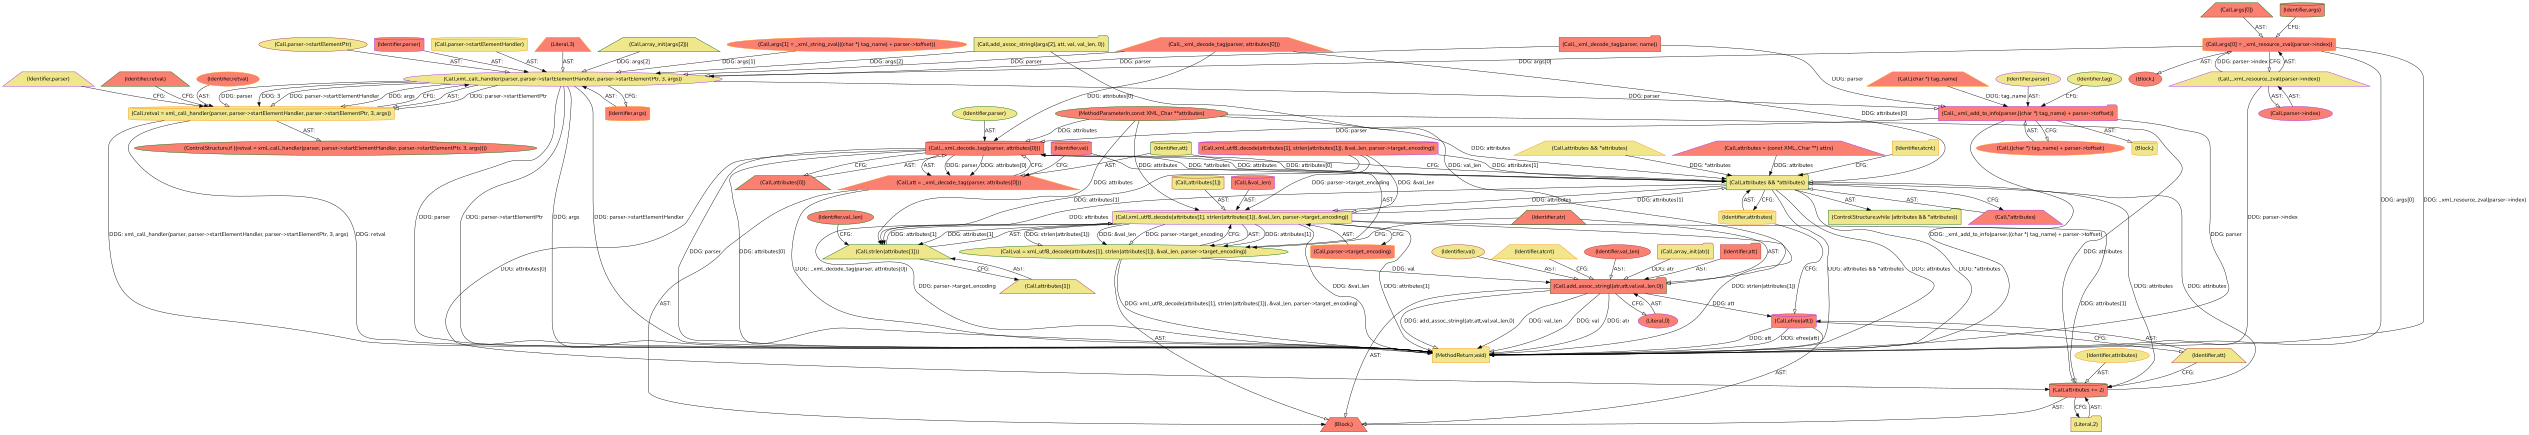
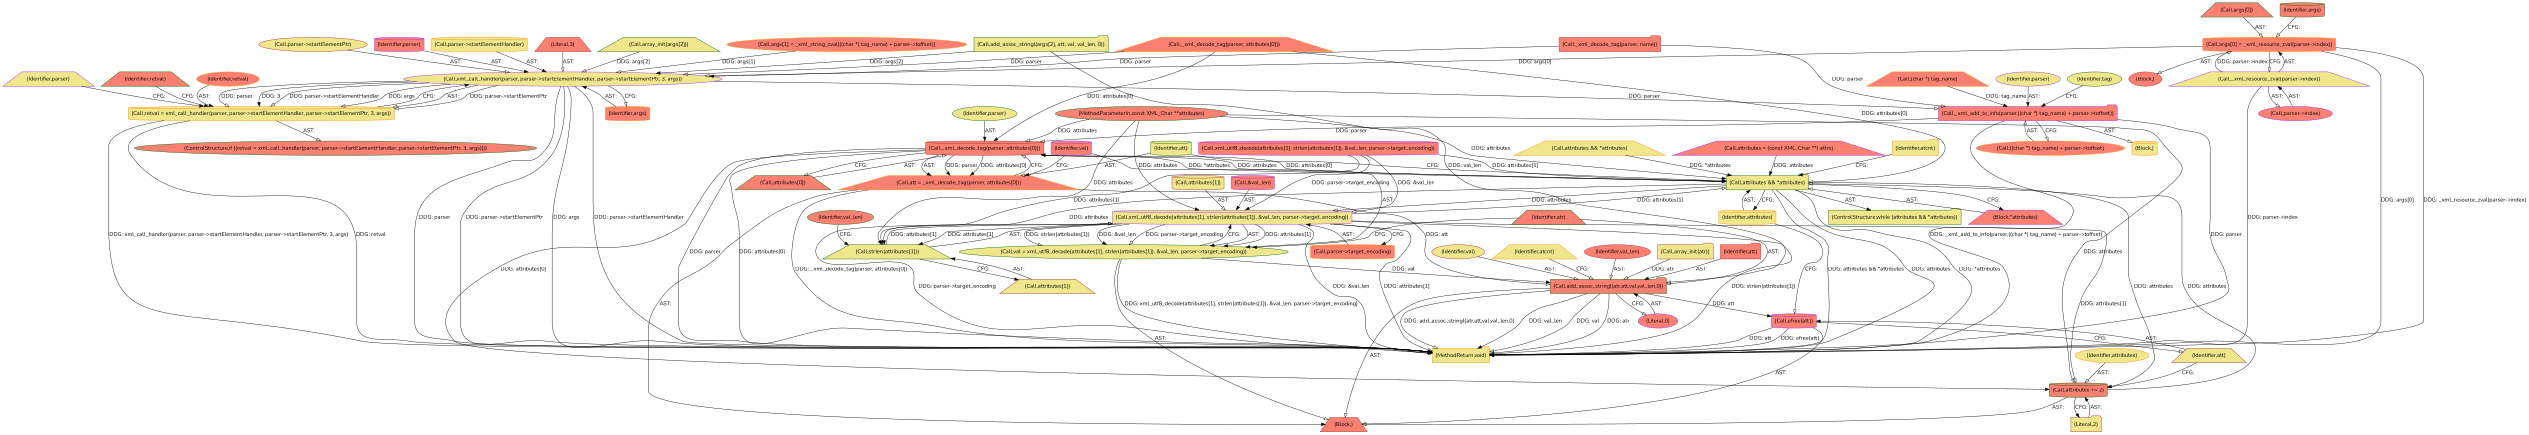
(563, 44) -> (563, 44)
none -> (1329, 205)
(2016, 217) -> (2016, 217)
